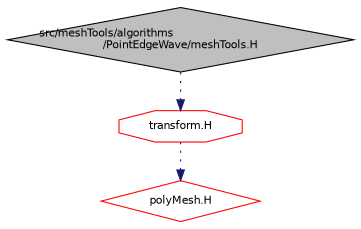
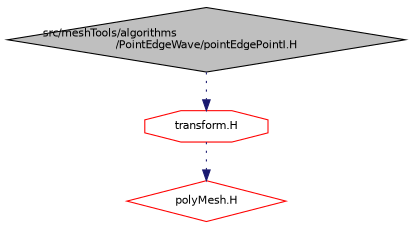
(181, 40) -> (206, 40)
